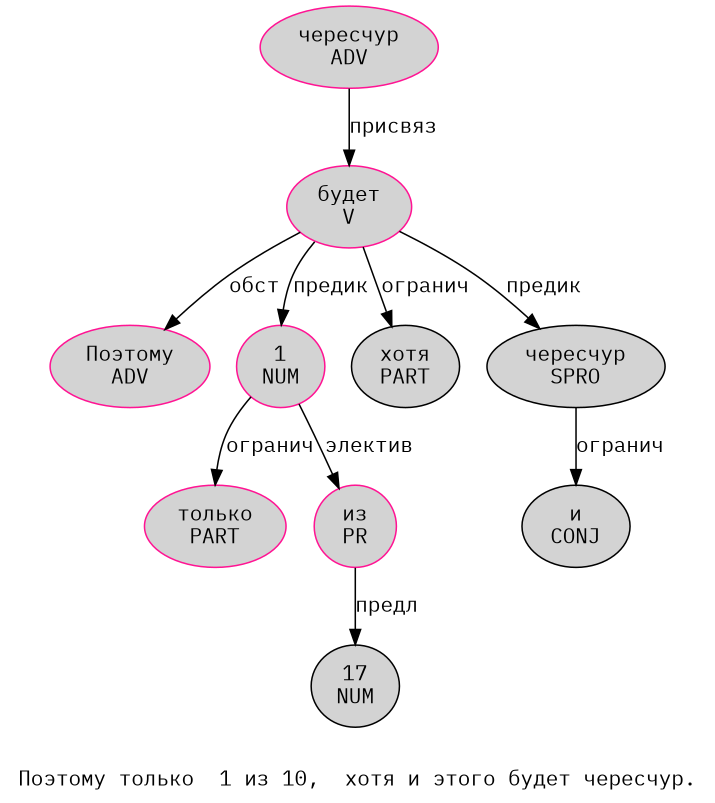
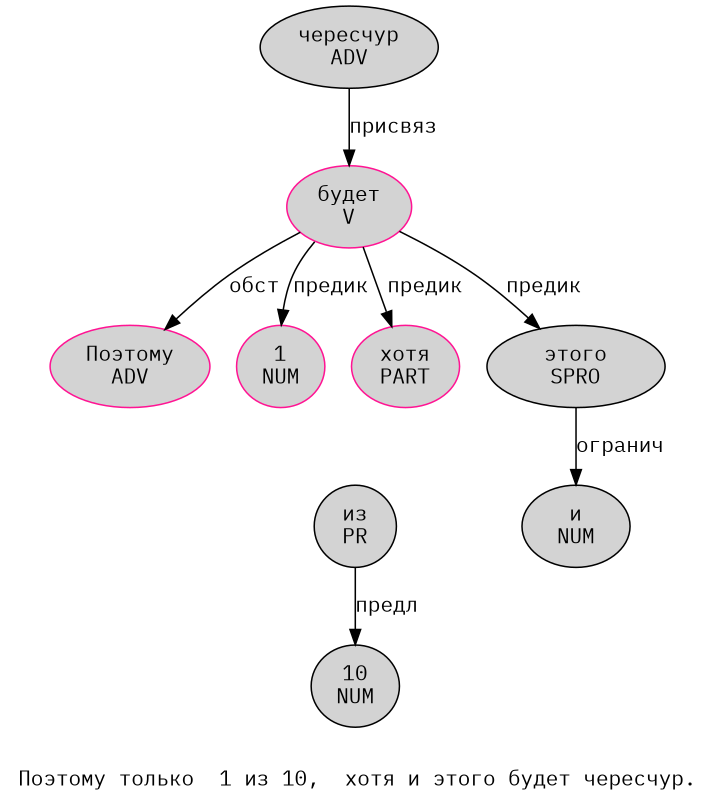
(349, 47) -> (349, 47)
(425, 287) -> (425, 287)
(406, 366) -> (406, 366)
(576, 366) -> (576, 366)
(316, 439) -> none
(215, 526) -> none
(355, 526) -> (355, 526)
(576, 526) -> (576, 526)
(355, 686) -> (355, 686)
